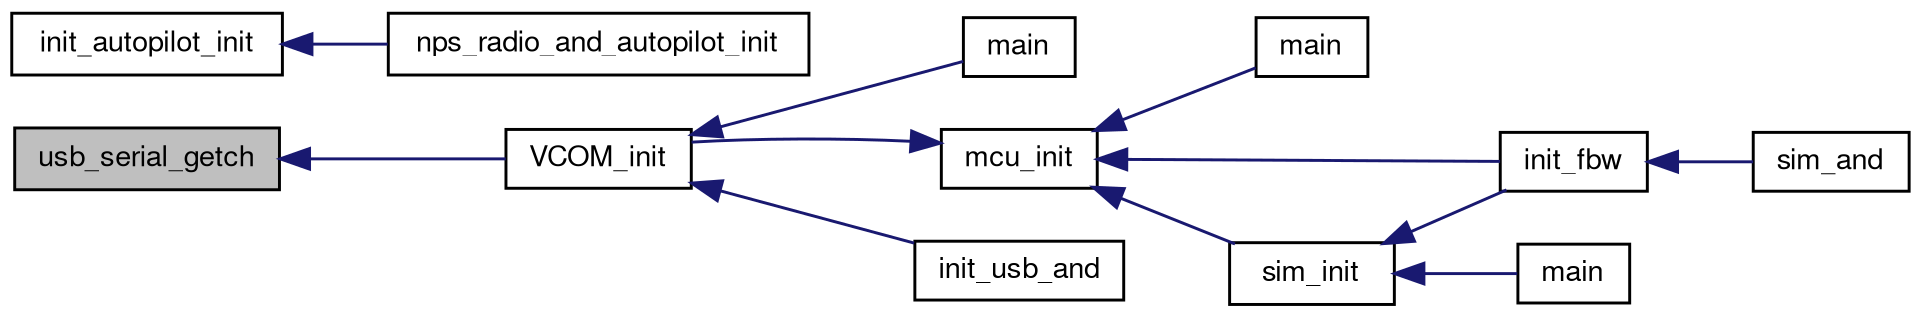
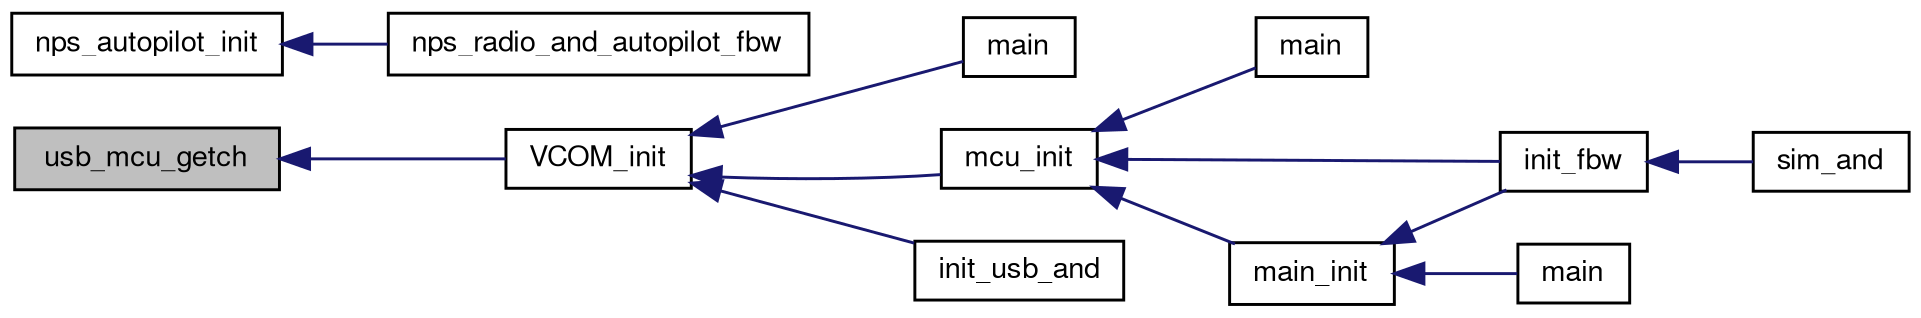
(147, 44) -> (147, 44)
(599, 44) -> (599, 44)
(801, 139) -> (831, 179)
(147, 159) -> (147, 159)
(1312, 274) -> (1312, 274)
